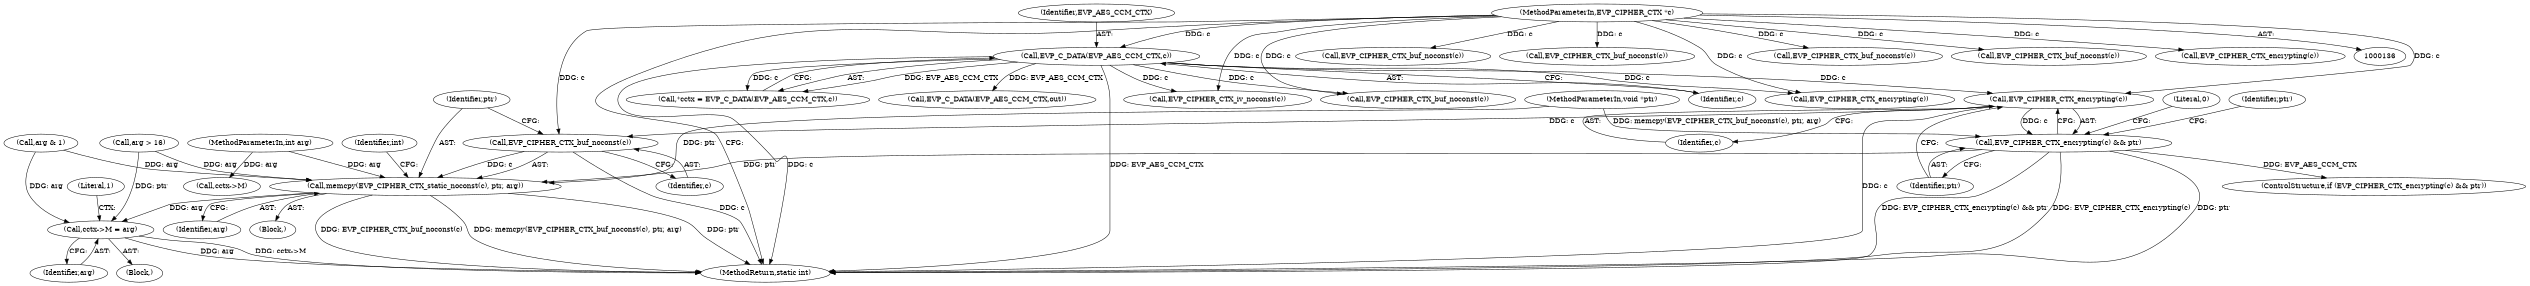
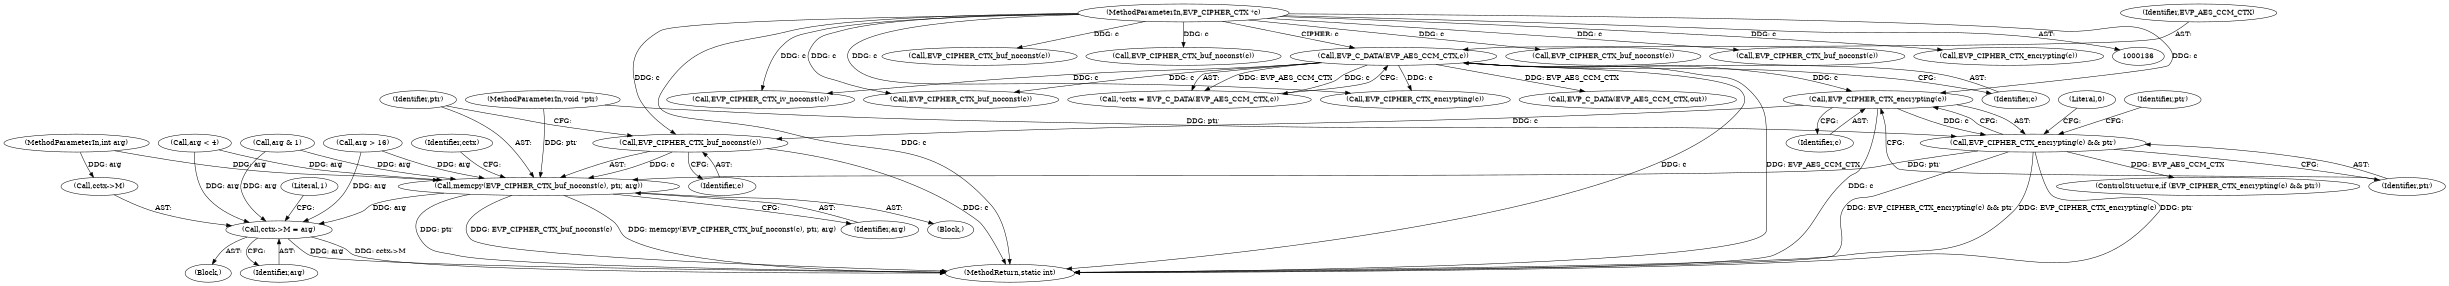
(1198, 35) -> (1320, 35)
(1717, 121) -> (1203, 121)
none -> (195, 143)
(379, 143) -> (452, 143)
(736, 143) -> (914, 143)
(151, 186) -> (370, 186)
(415, 186) -> (539, 186)
(108, 208) -> (307, 208)
none -> (169, 215)
